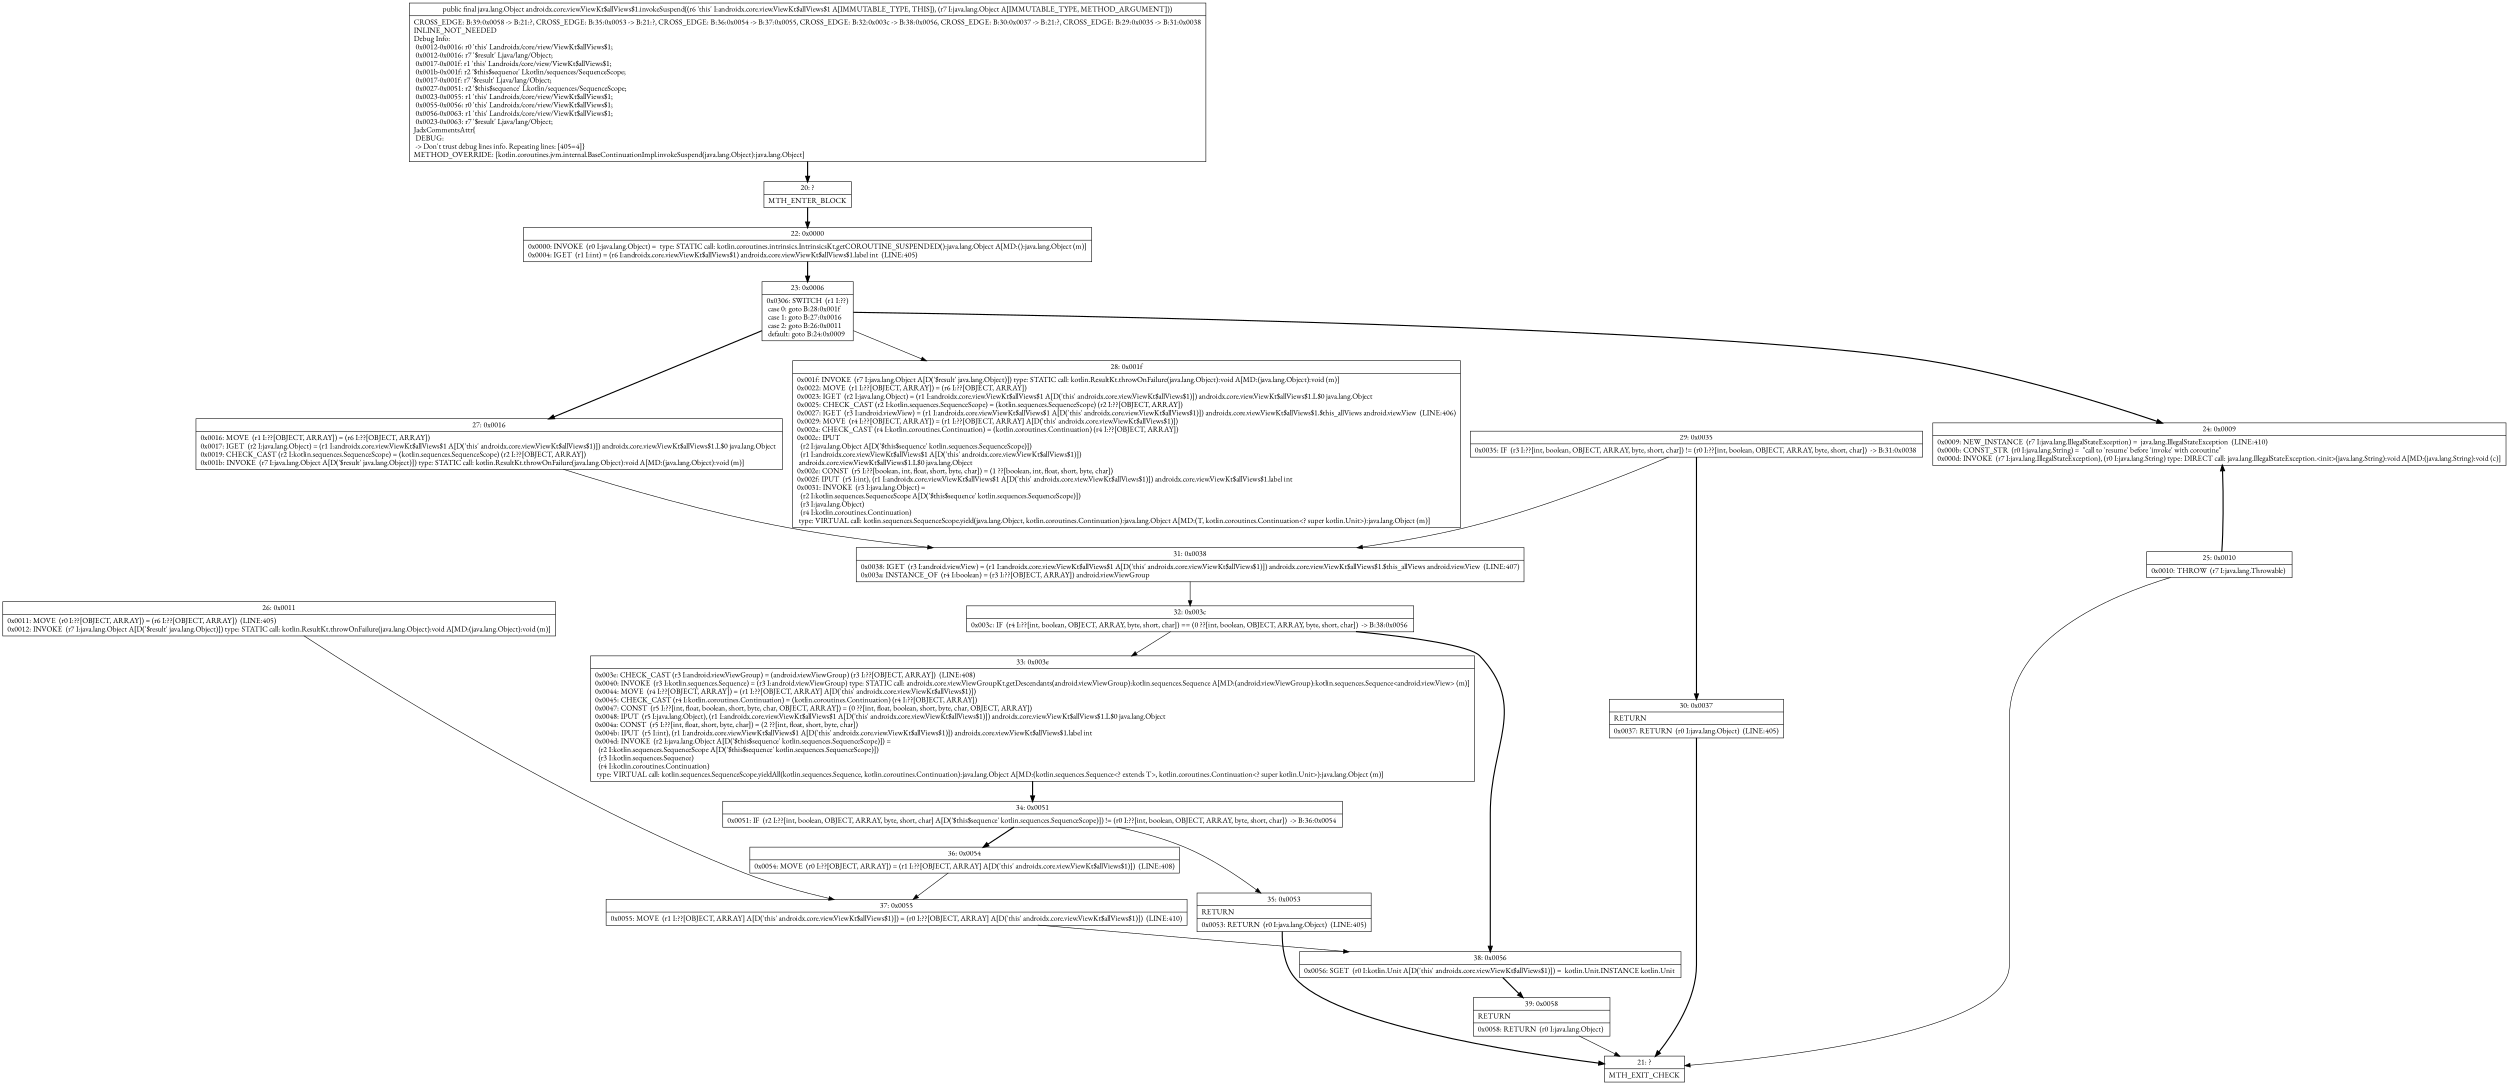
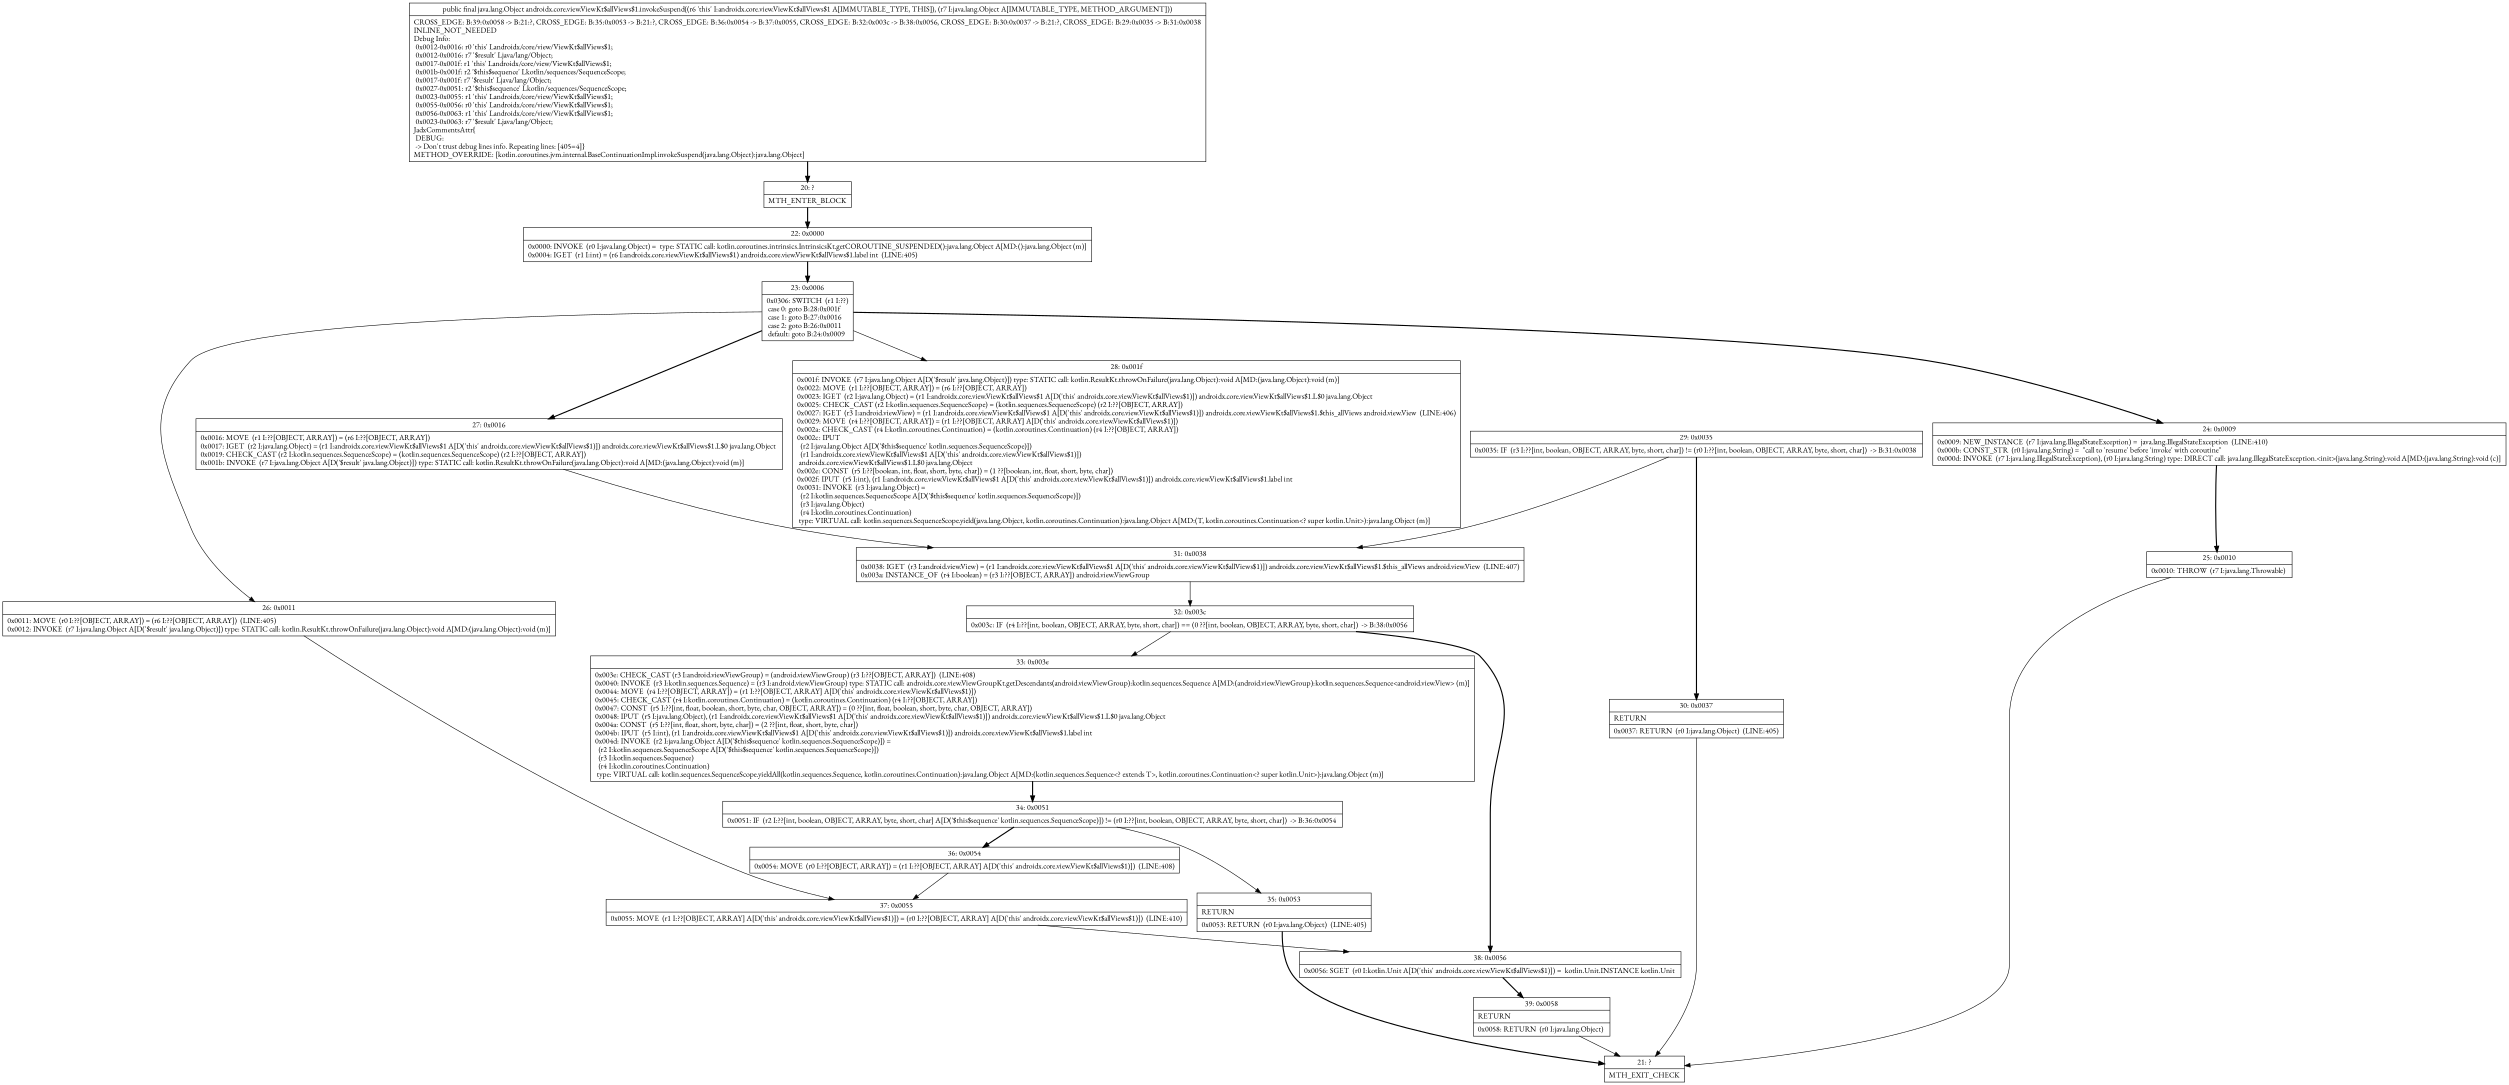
none -> (338, 329)
(2223, 511) -> (2216, 506)
(1696, 900) -> (1696, 900)
